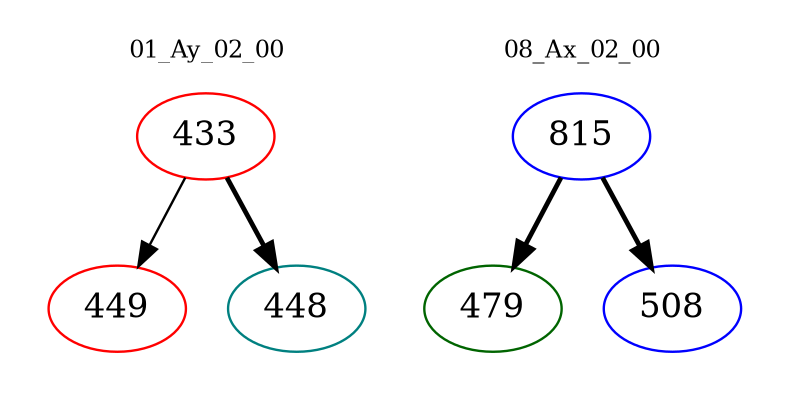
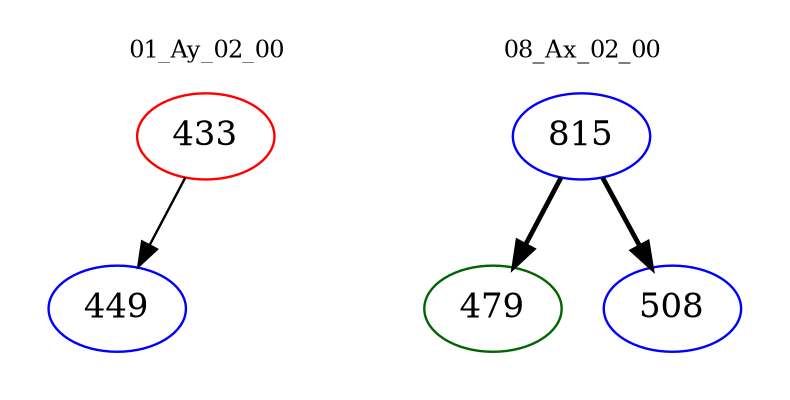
(117, 309) -> (117, 309)
(297, 309) -> none
